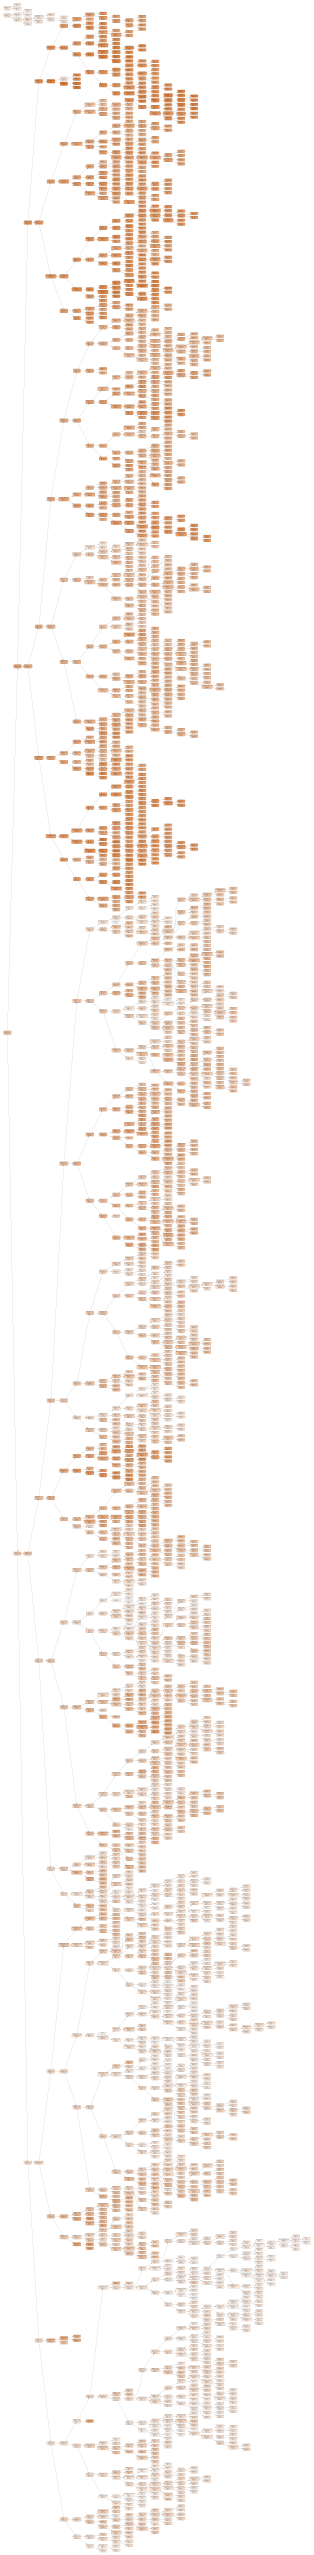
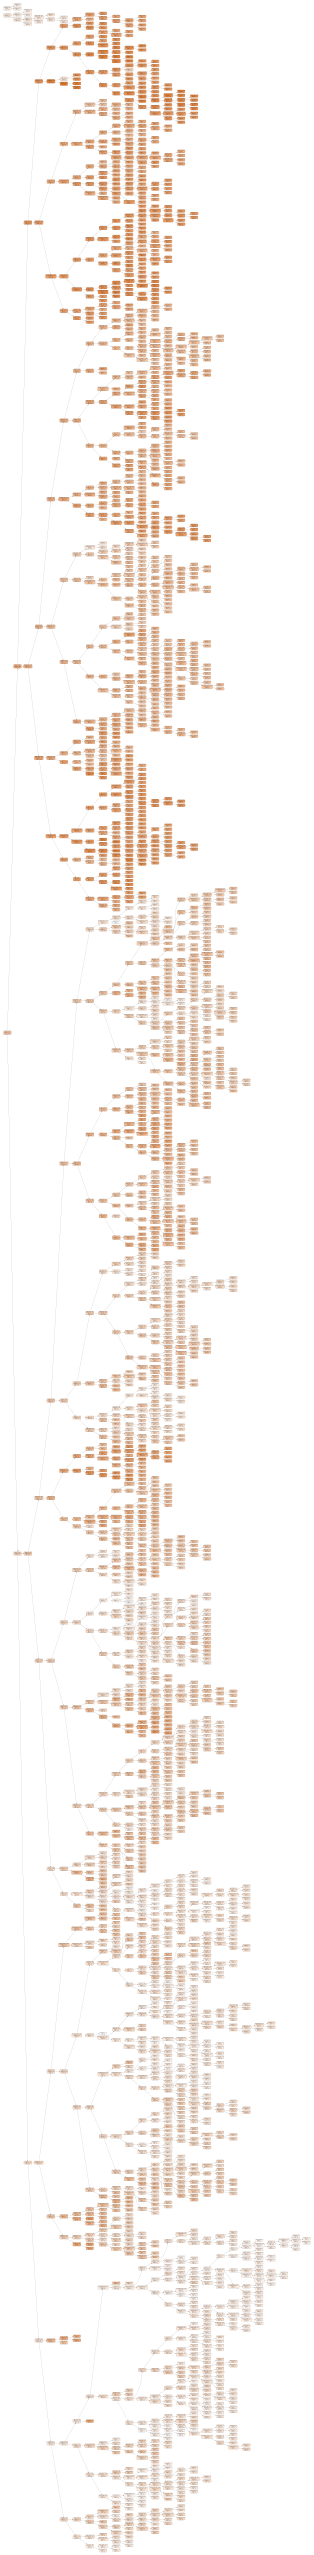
(129, 70) -> (129, 70)
